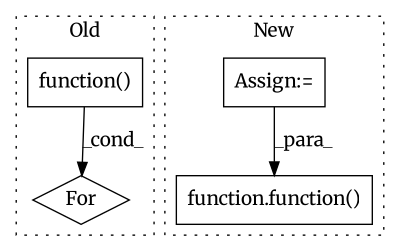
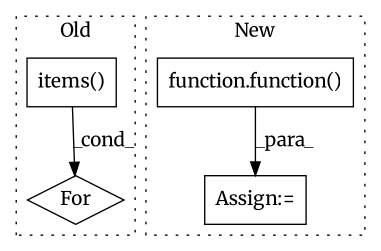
(85, 82) -> (72, 82)
(274, 134) -> (255, 134)
